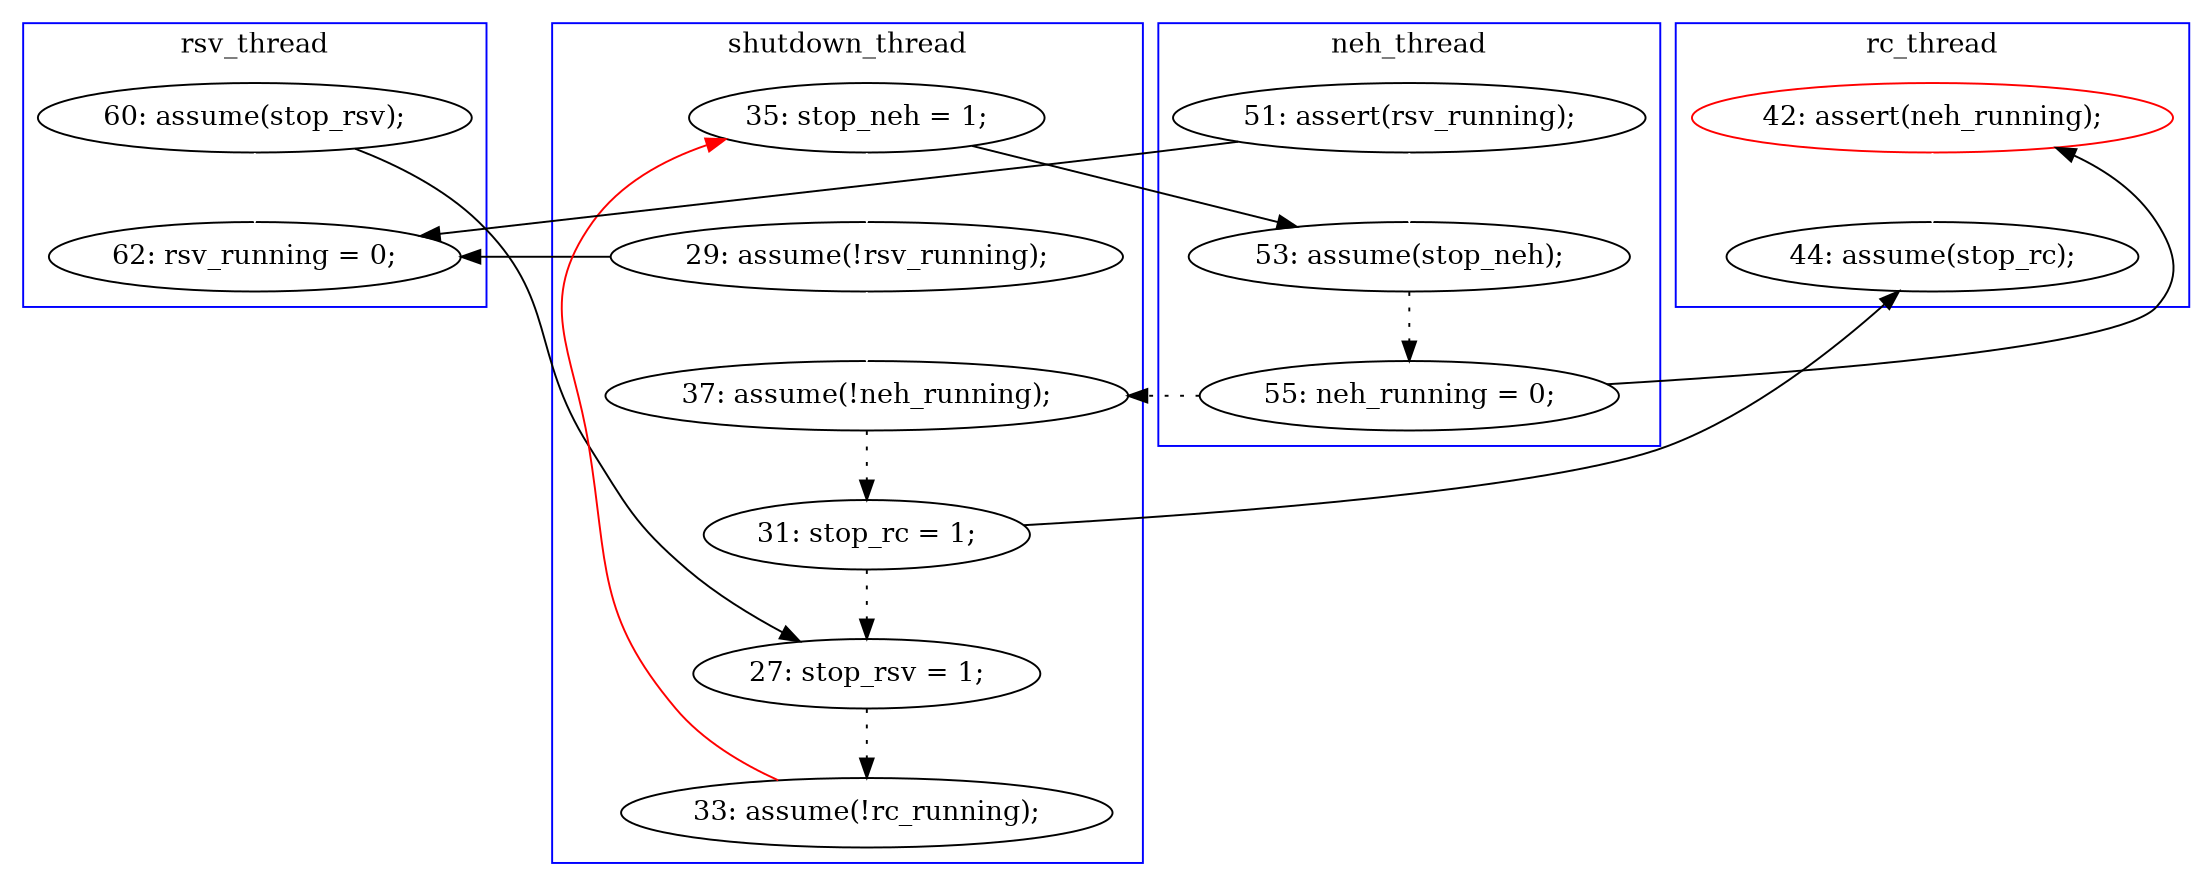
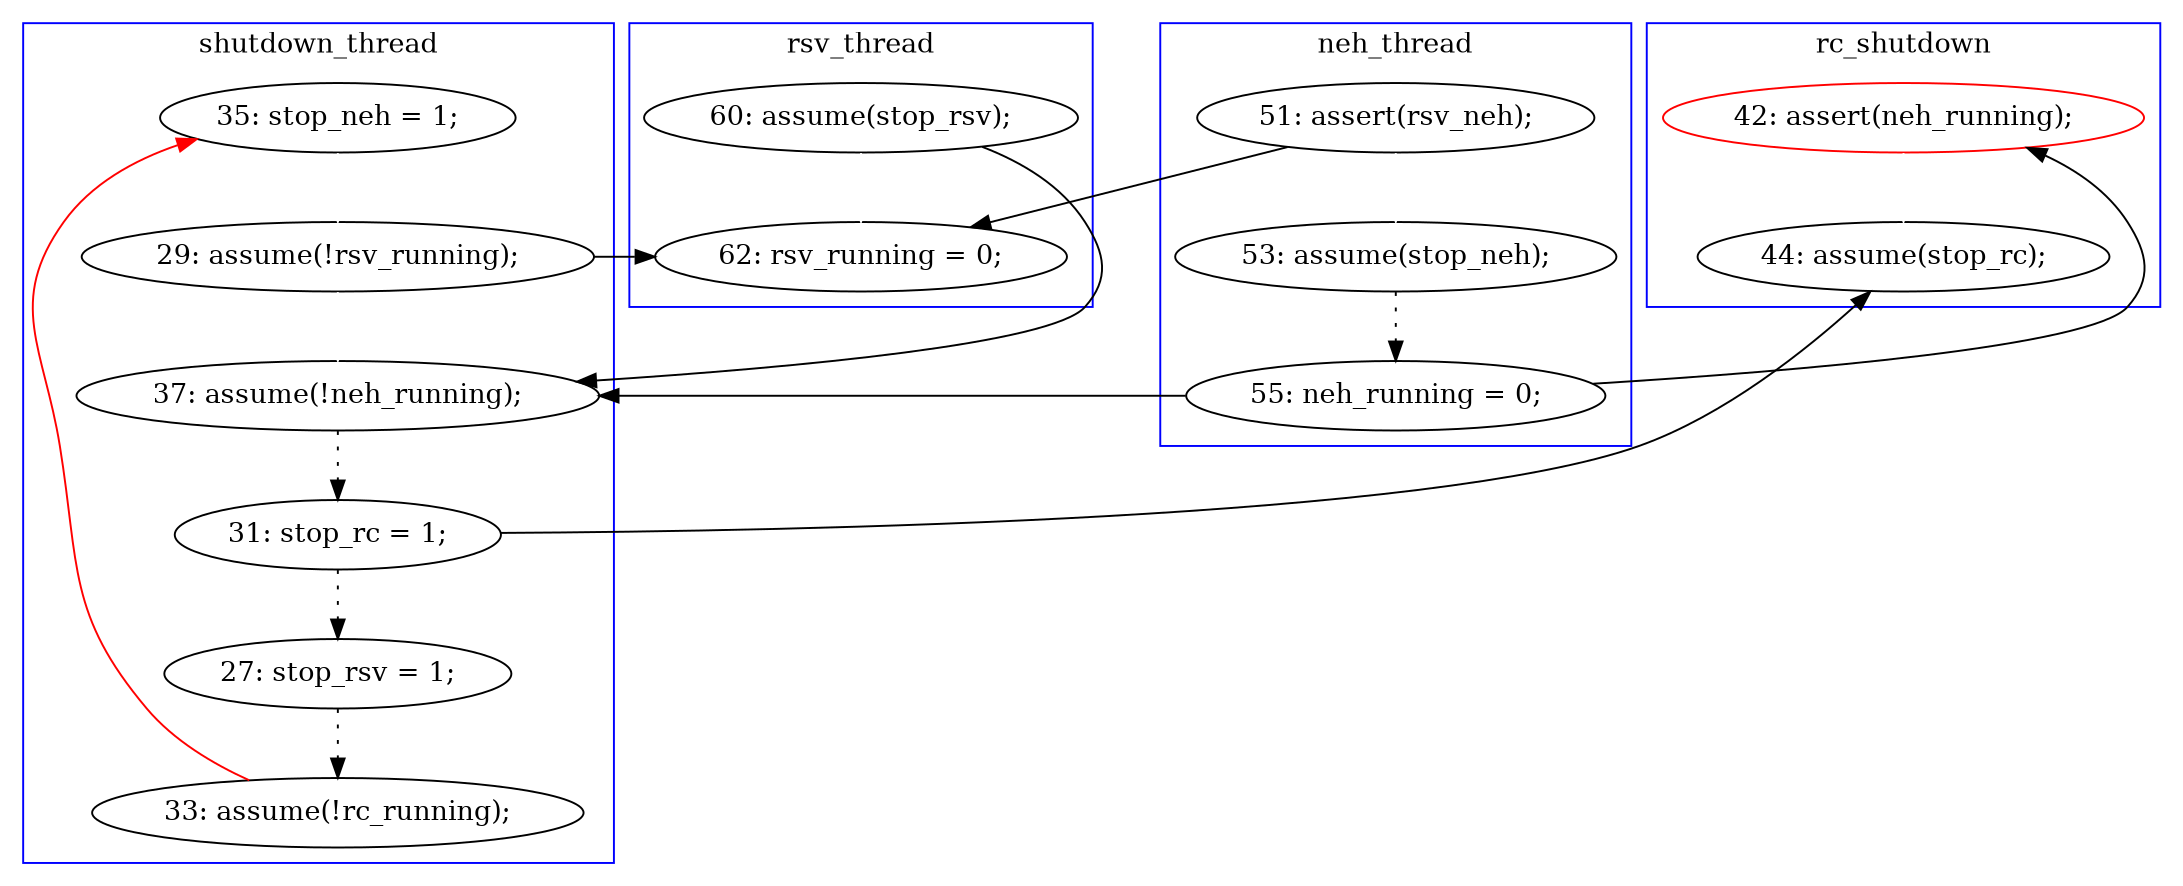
(1932, 45) -> (1904, 45)
(1409, 118) -> (1396, 118)
(1125, 184) -> none
(1173, 396) -> (902, 396)
(568, 406) -> (954, 345)
